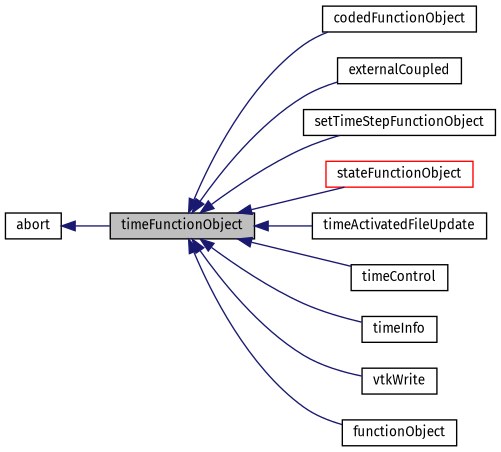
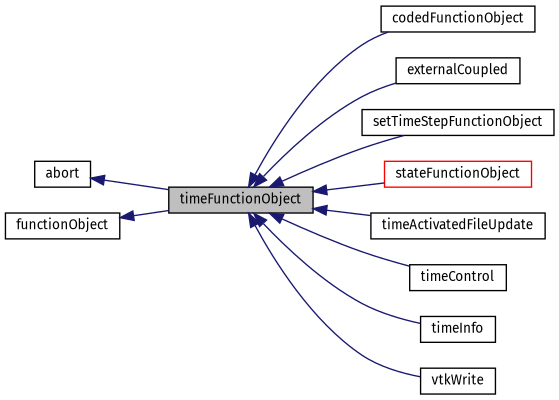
(251, 354) -> (151, 213)
